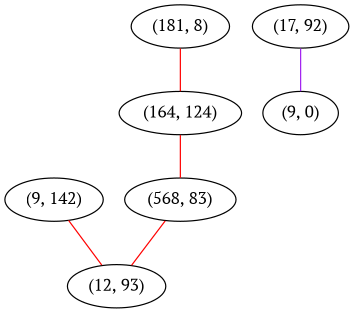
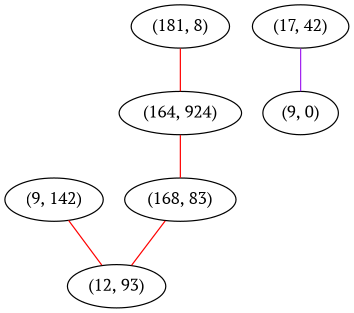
(301, 26) -> (301, 26)
(180, 113) -> (180, 113)
(180, 200) -> (180, 200)
